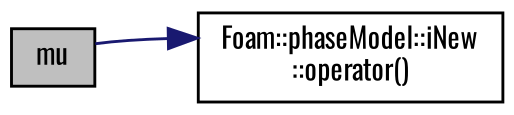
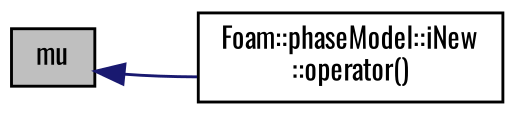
(132, 40) -> (160, 76)
